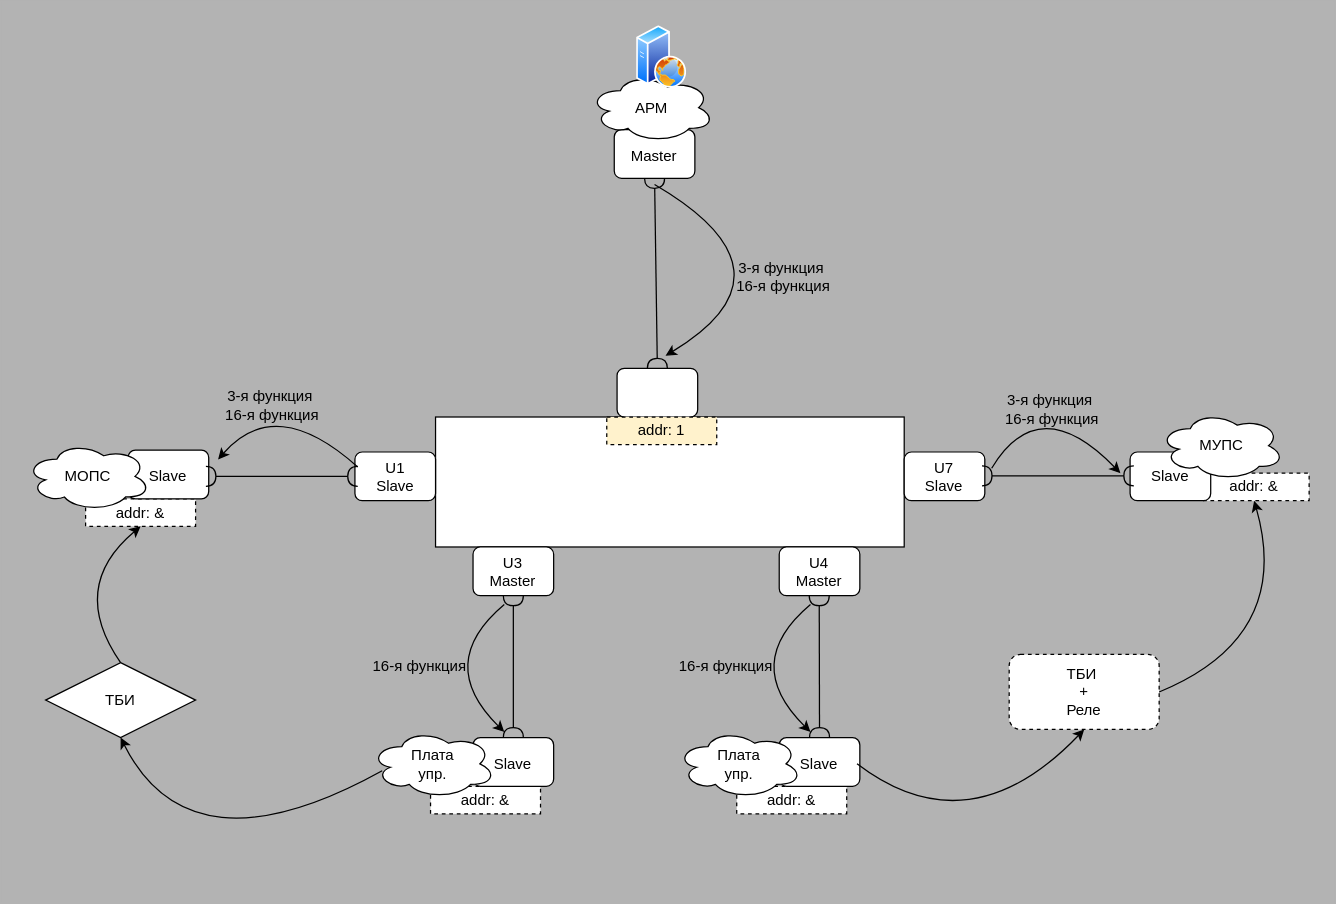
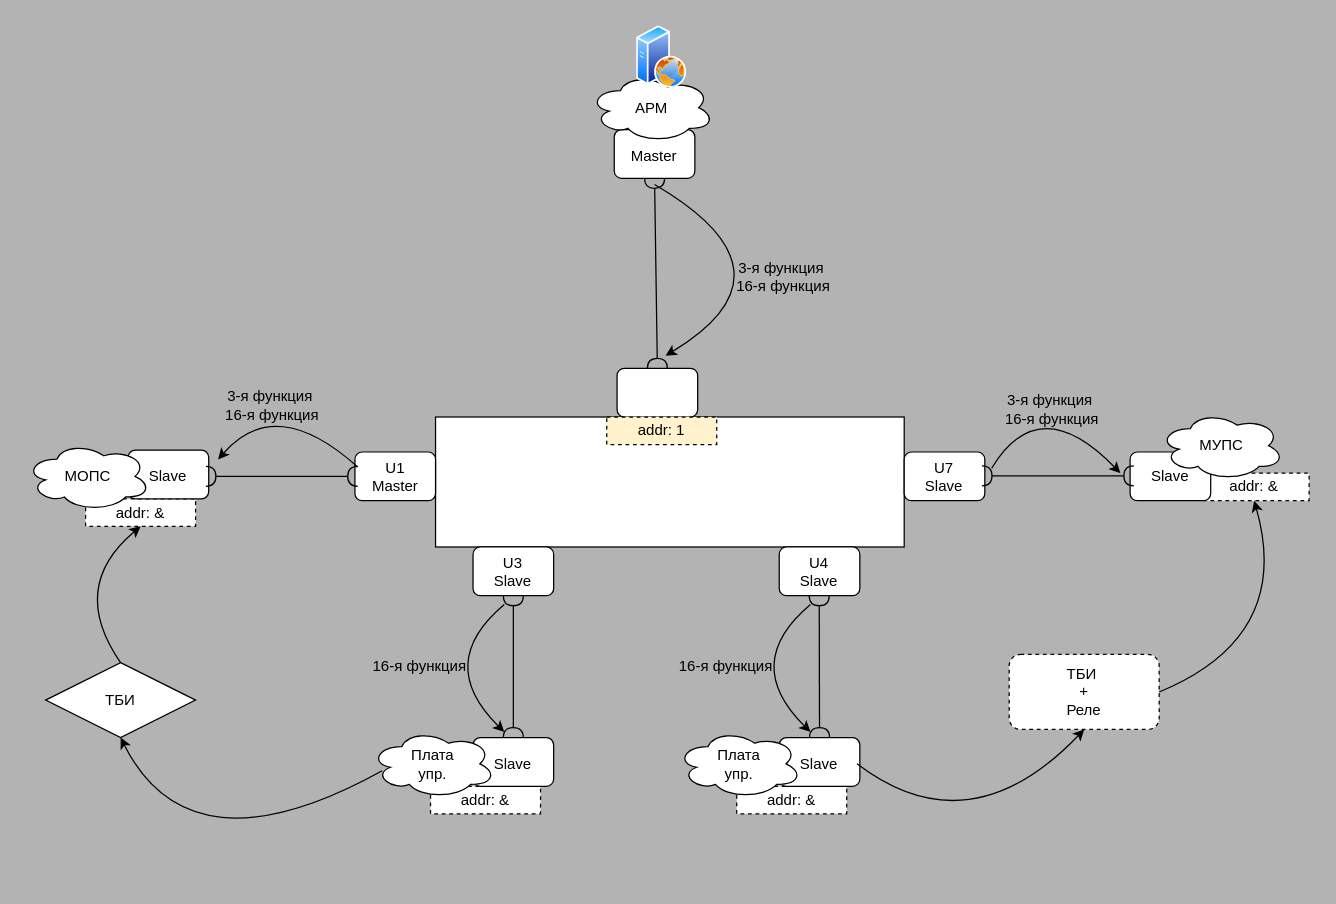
(396, 477) -> (396, 477)
(513, 572) -> (513, 572)
(819, 572) -> (819, 572)
